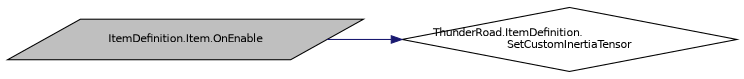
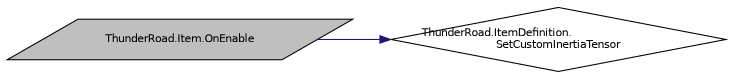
(186, 39) -> (180, 39)
